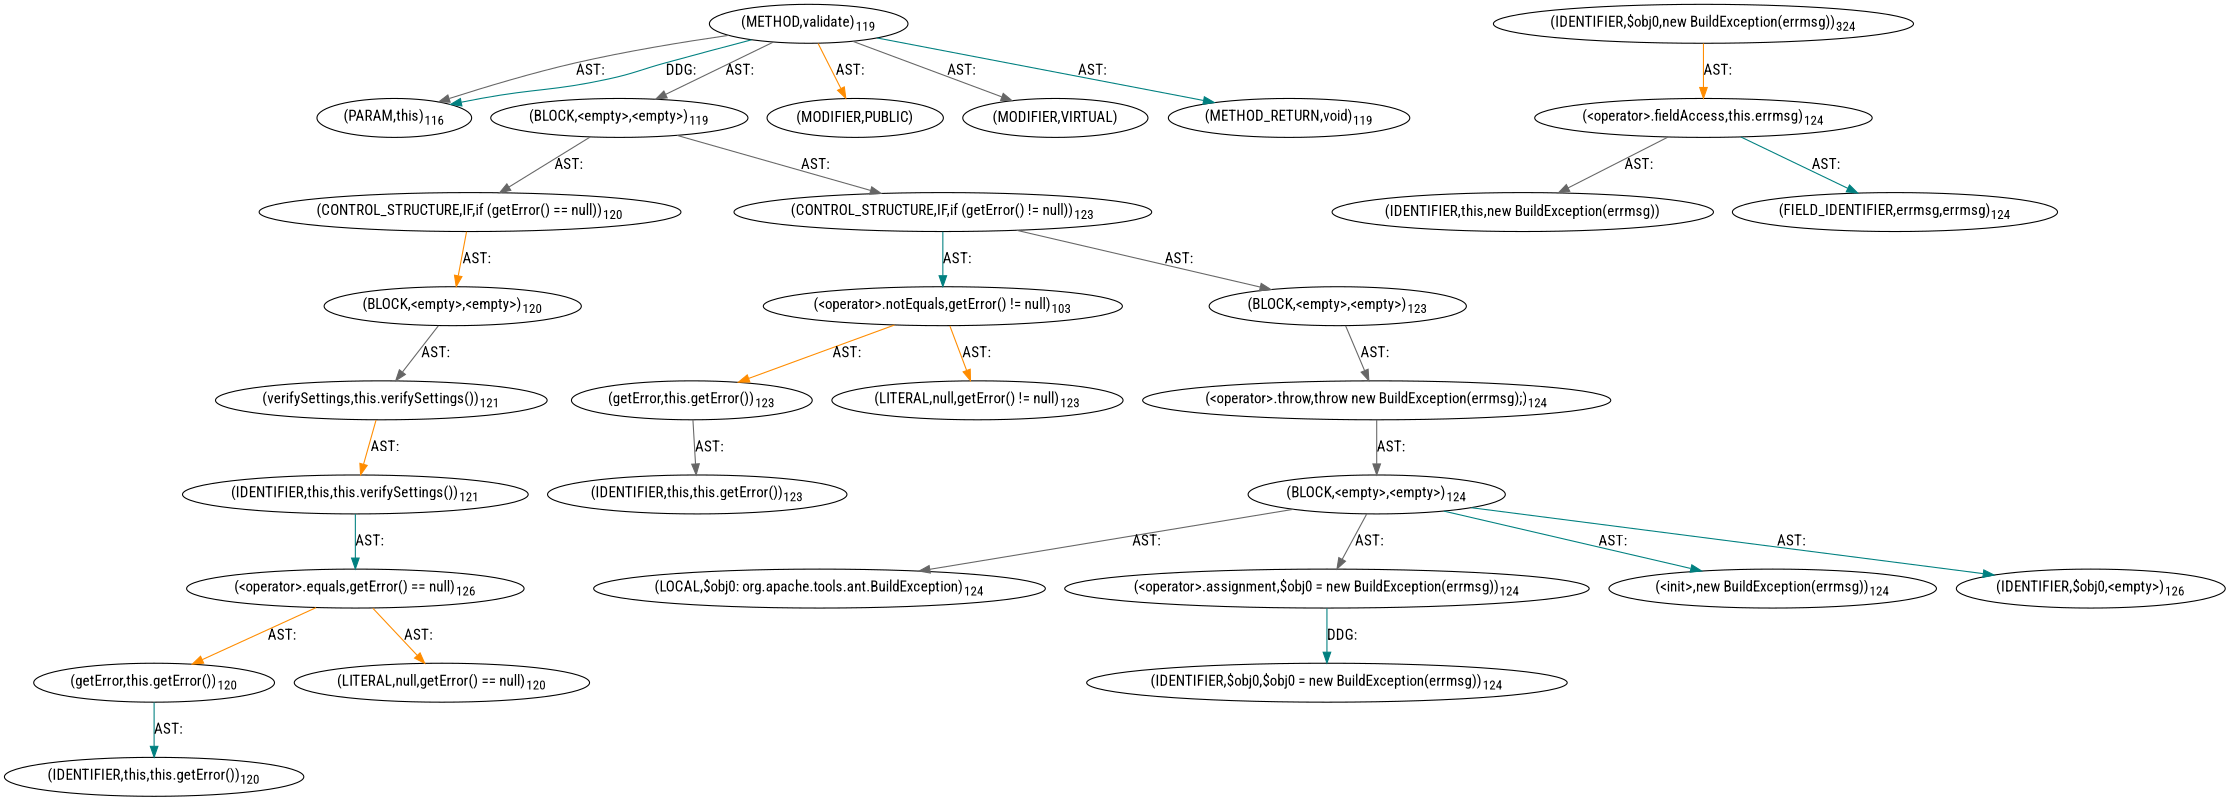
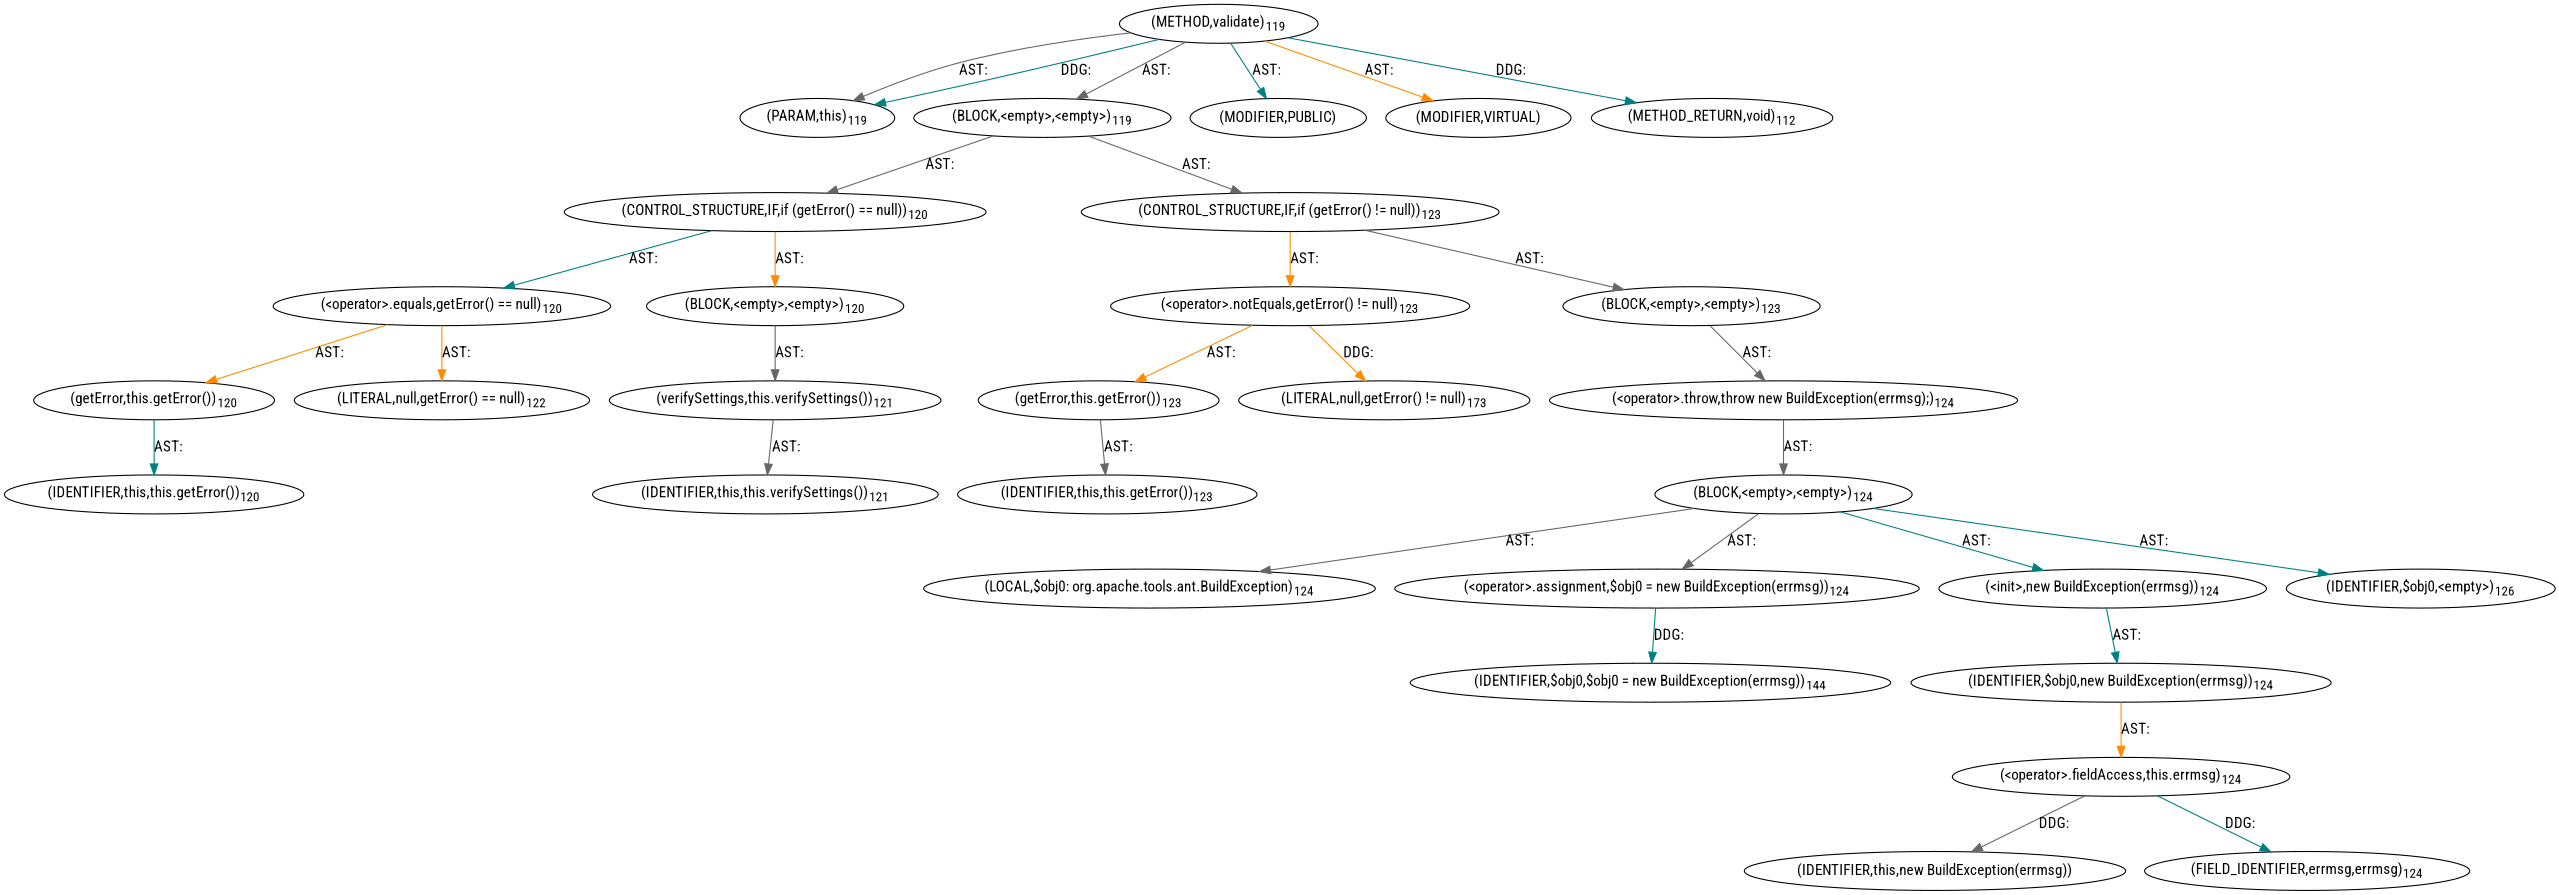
(1846, 22) -> (2264, 681)
(829, 66) -> (1246, 66)
(927, 69) -> (1344, 69)
(1094, 71) -> (1512, 71)
(435, 116) -> (858, 116)
(1363, 116) -> (1786, 116)
(1641, 165) -> (2056, 824)
(1828, 165) -> (2242, 824)
(943, 254) -> (1290, 254)
(1062, 305) -> (1409, 305)
(979, 353) -> (1360, 353)
(1071, 399) -> (1477, 399)
(370, 442) -> (771, 442)
(355, 536) -> (613, 258)
(466, 587) -> (553, 305)
none -> (2111, 630)
(537, 681) -> (537, 399)
(1493, 681) -> (1817, 681)
